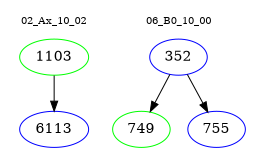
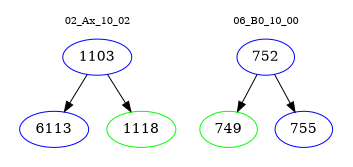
(54, 57) -> (97, 57)
(178, 57) -> (266, 57)
none -> (141, 129)
